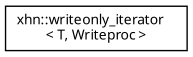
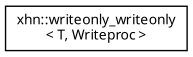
(96, 28) -> (96, 28)
